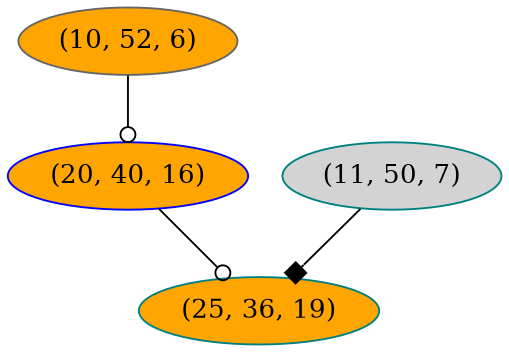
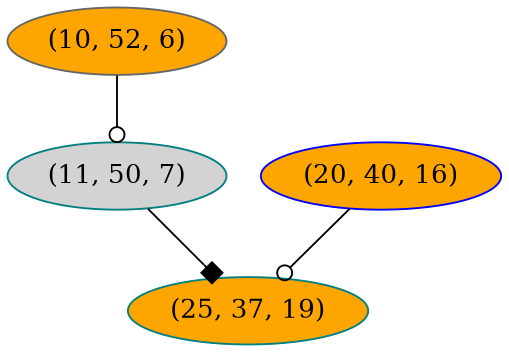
(128, 101) -> (117, 101)
(259, 311) -> (248, 311)
